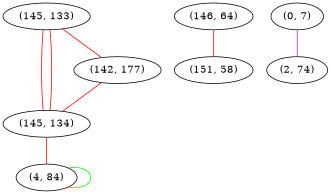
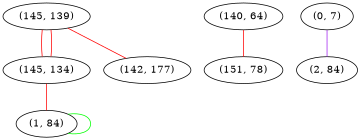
(47, 16) -> (47, 16)
(214, 16) -> (244, 16)
(214, 70) -> (244, 70)
(297, 70) -> (327, 70)
(82, 97) -> none
(47, 178) -> (47, 124)
